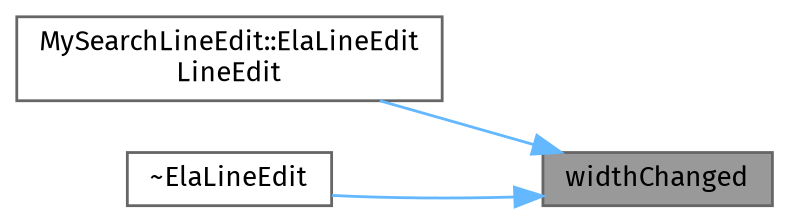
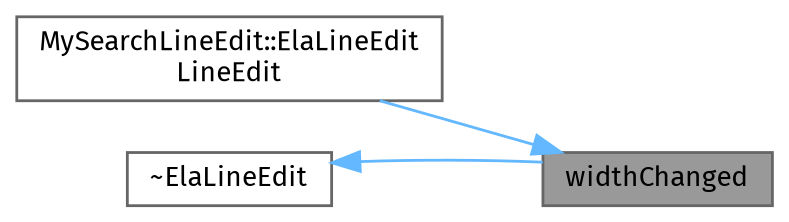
(423, 198) -> (452, 160)
